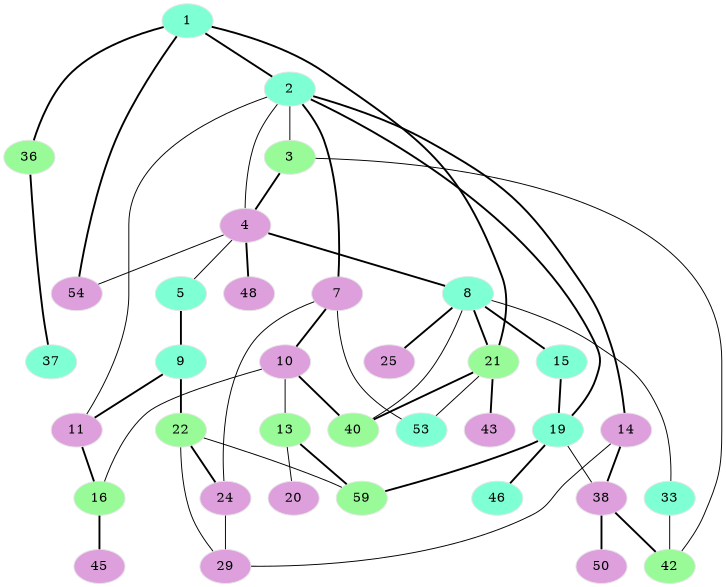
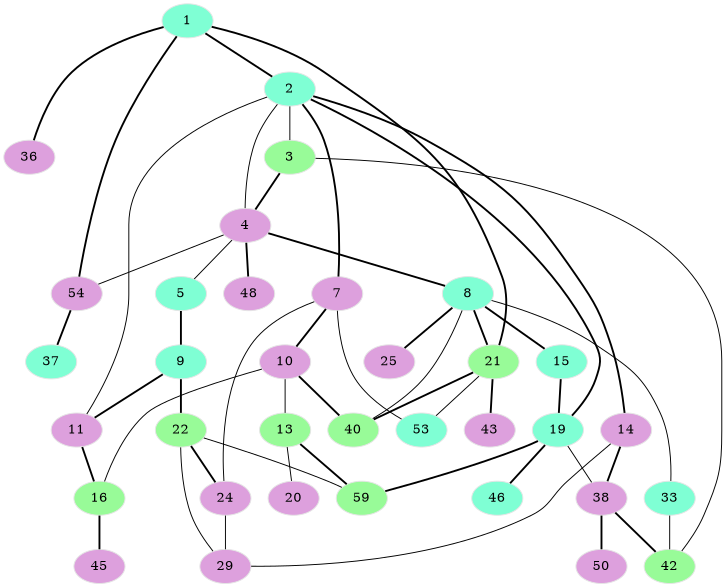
(29, 157) -> (29, 157)
(37, 260) -> (64, 328)
